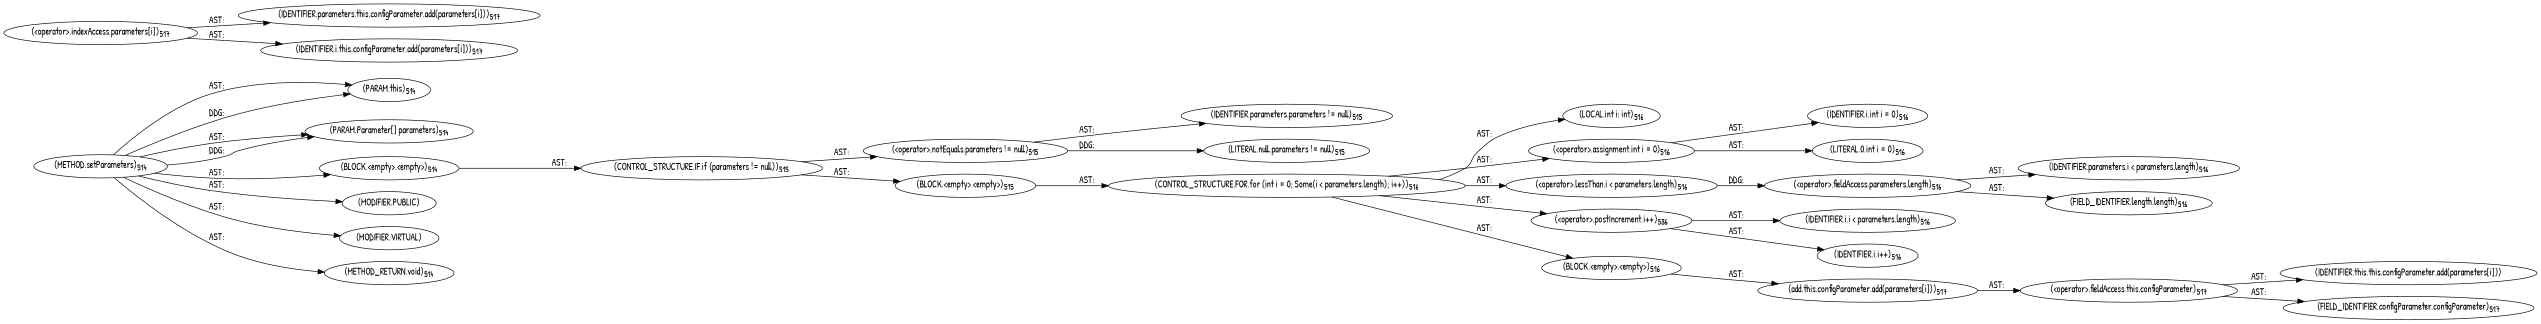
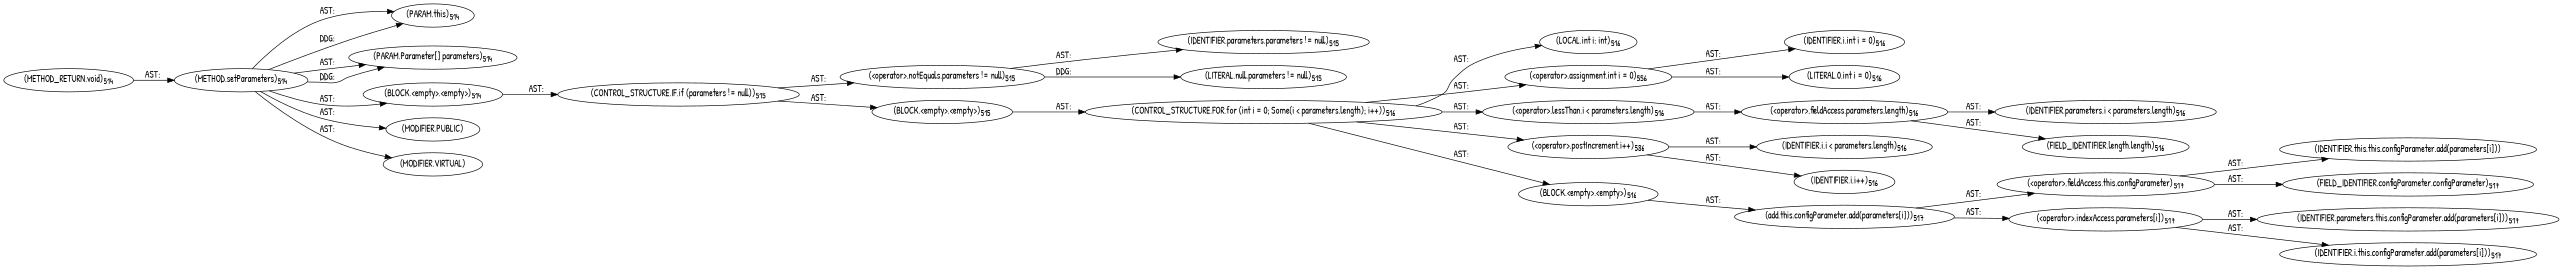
(1665, 150) -> (1642, 76)
(1737, 181) -> (1714, 107)
none -> (1978, 218)
(208, 242) -> (151, 80)
